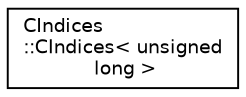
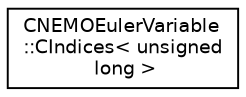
(123, 48) -> (123, 48)
